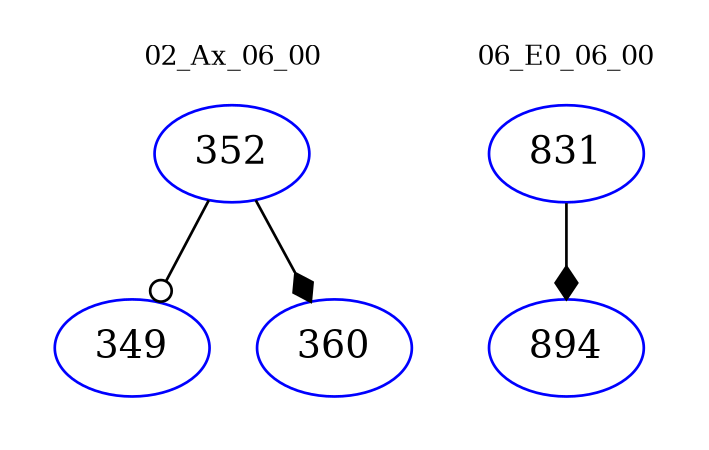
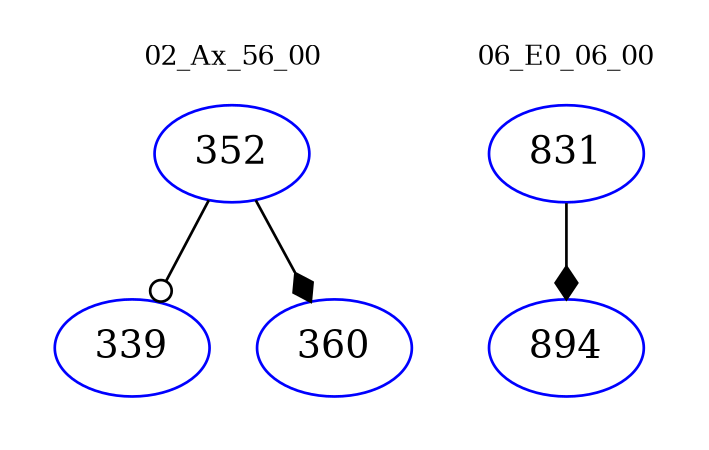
(233, 58) -> (233, 58)
(132, 348) -> (132, 348)
